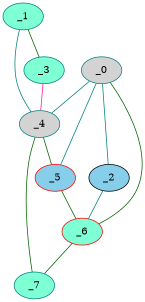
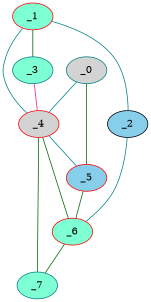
(23, 16) -> (33, 16)
(40, 124) -> (39, 124)
(78, 124) -> (87, 124)
(105, 124) -> (108, 51)
(47, 151) -> (63, 151)
(142, 159) -> (55, 178)
